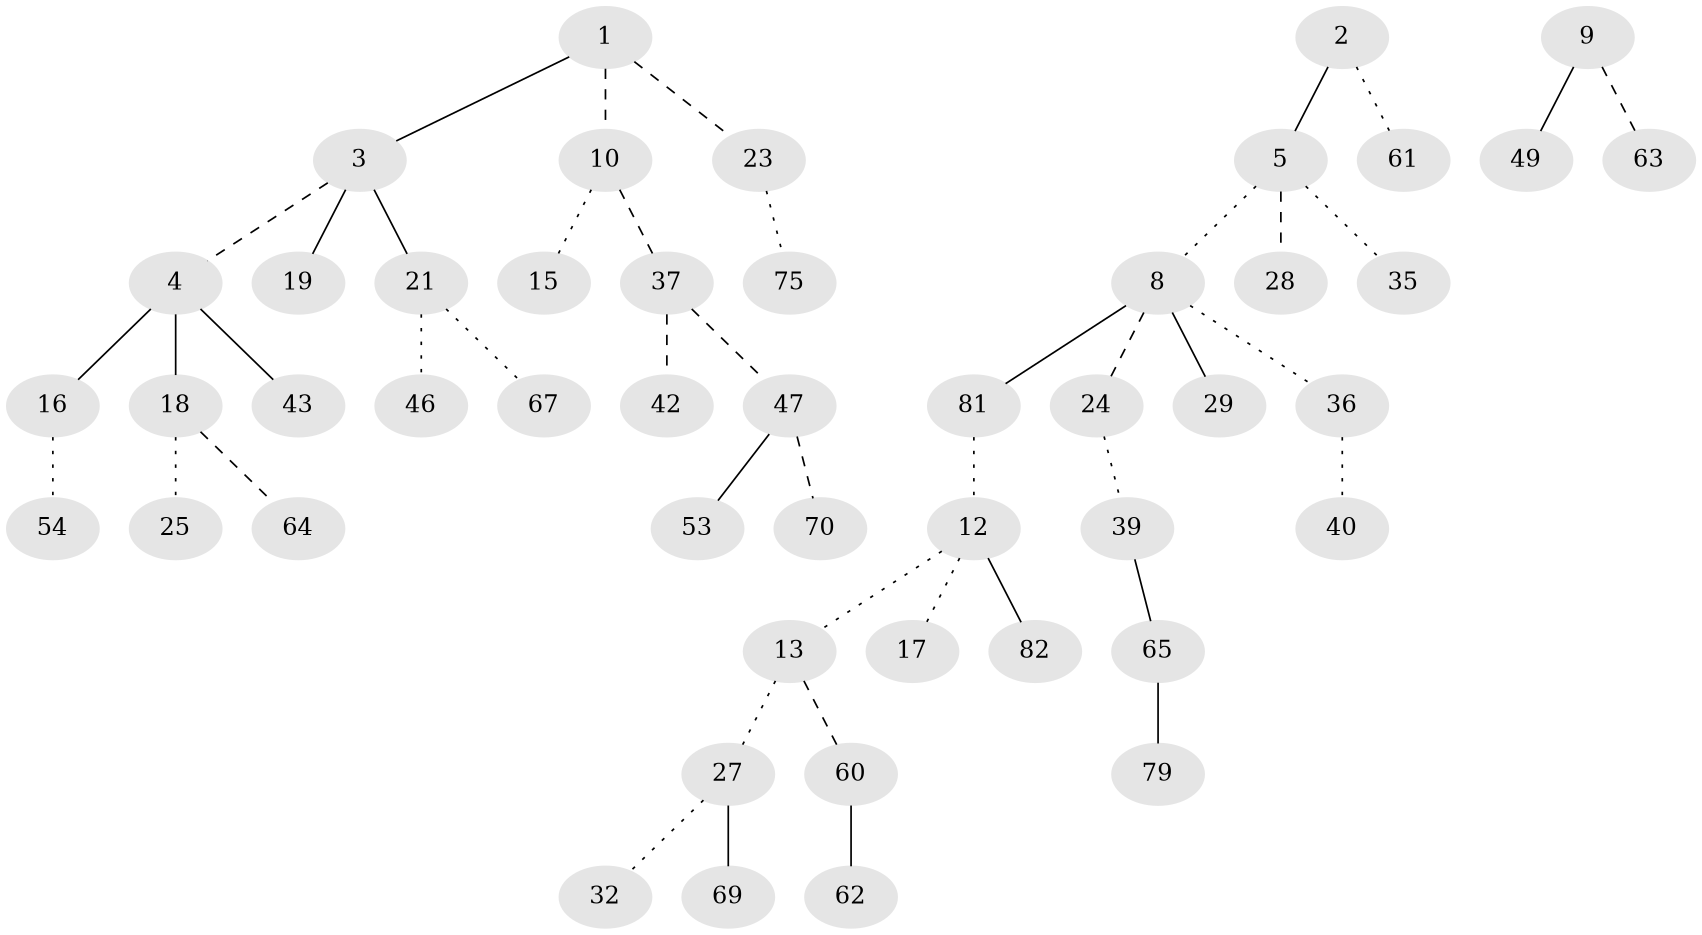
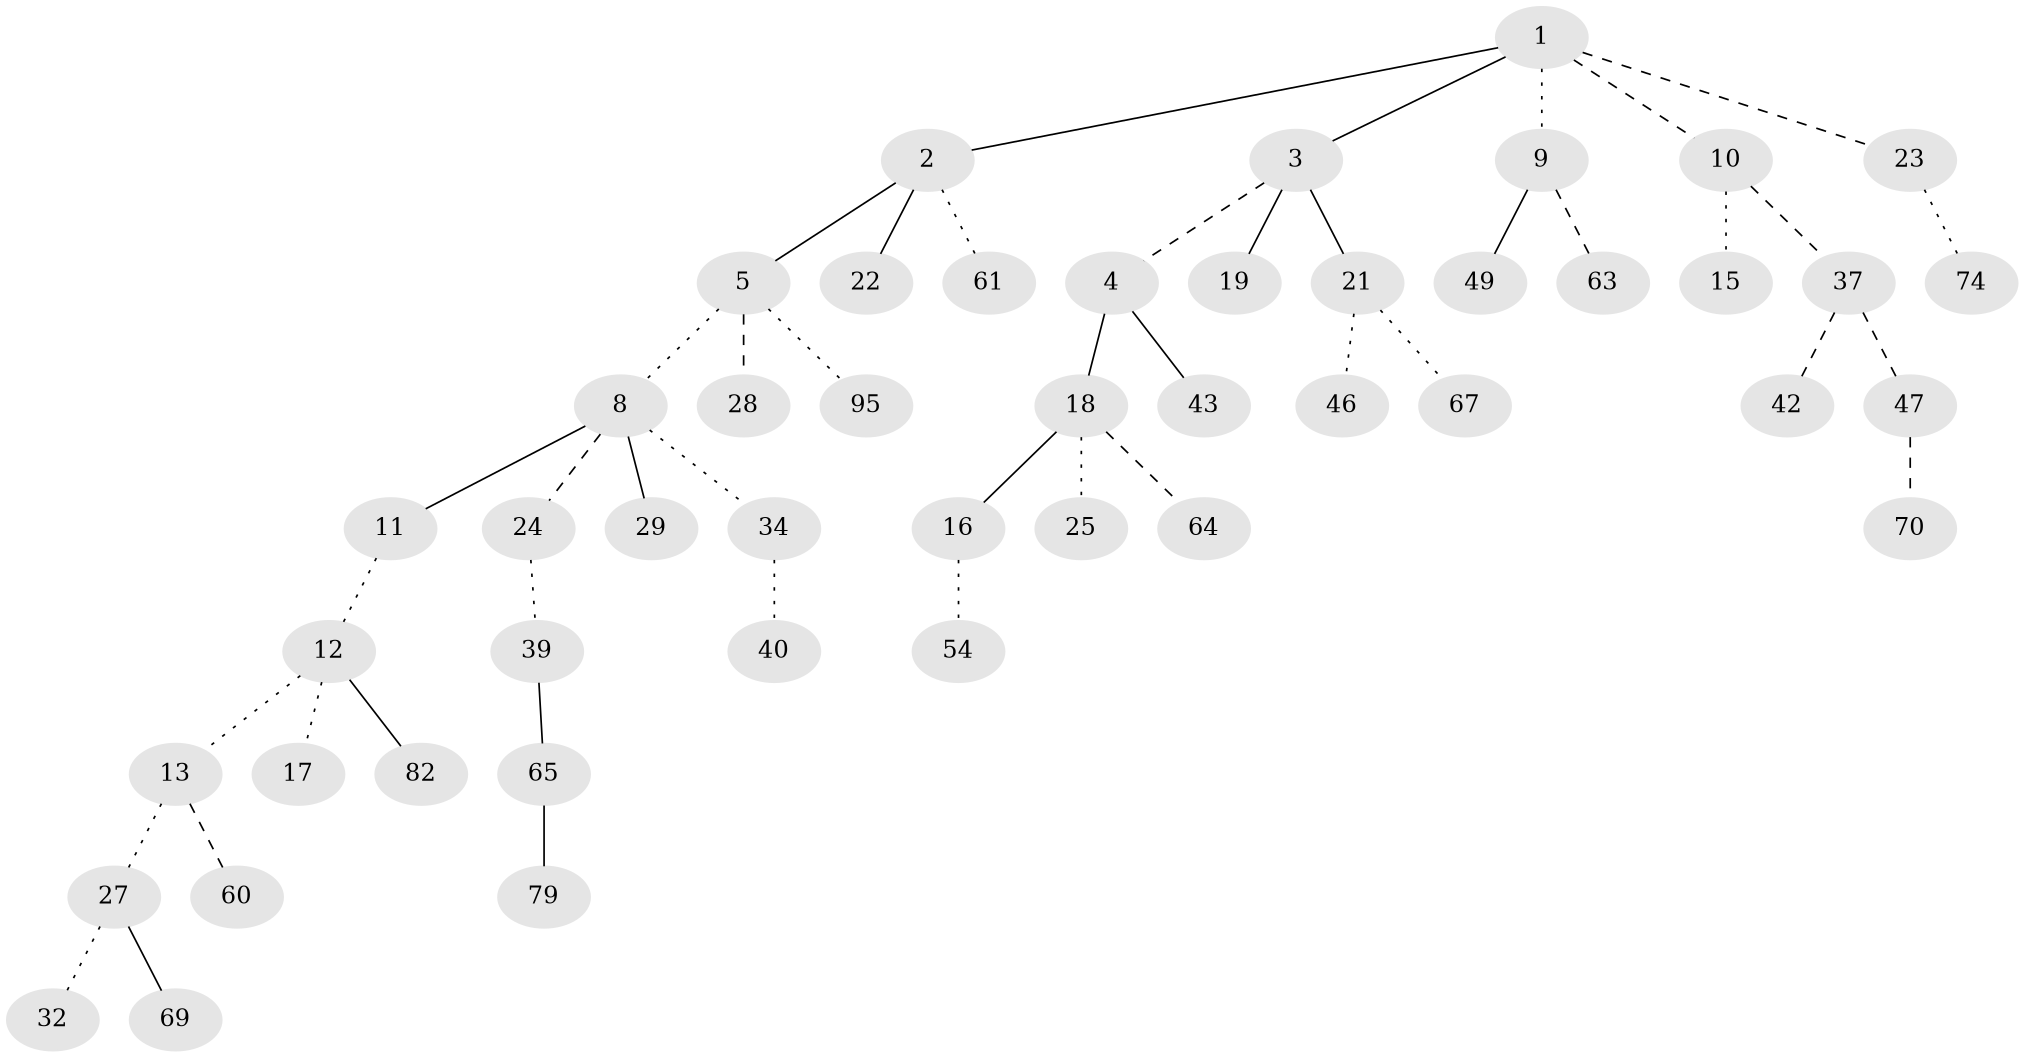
none -> (1235, 99)
none -> (1542, 99)
(790, 283) -> (1972, 283)
none -> (866, 283)
(1404, 283) -> (866, 406)
(114, 344) -> (1020, 467)
(974, 406) -> (391, 529)
(1342, 406) -> (774, 529)
(698, 529) -> none
(851, 897) -> none
